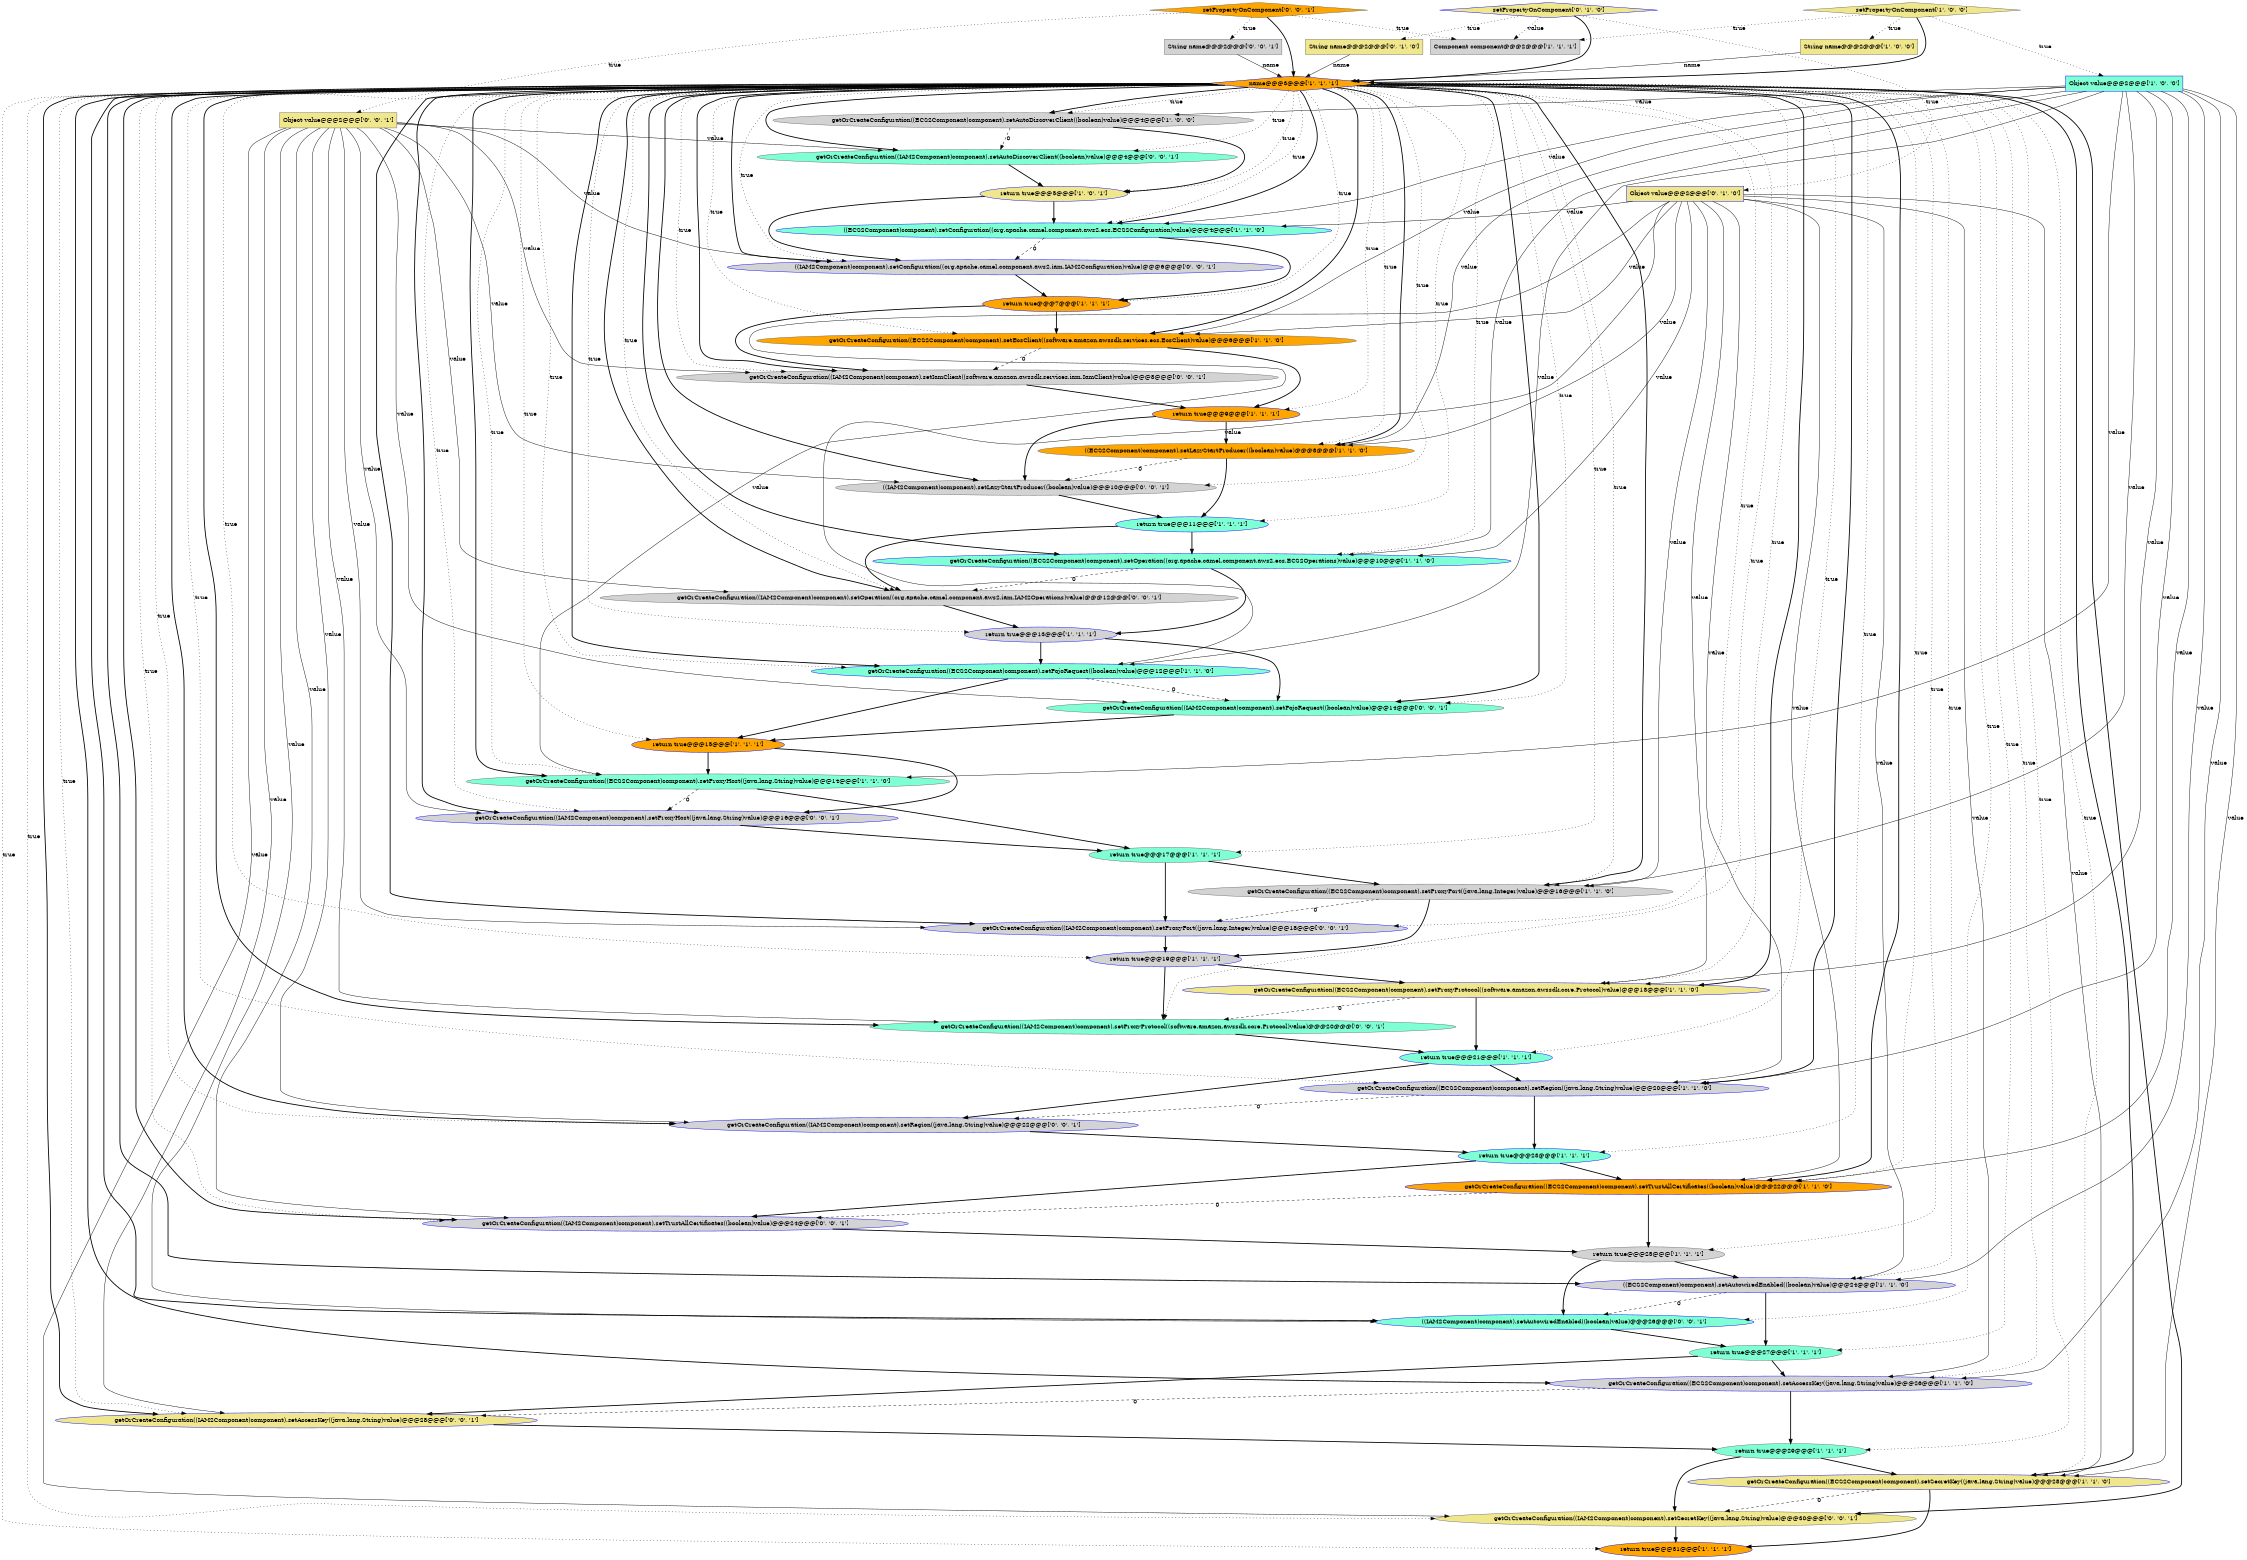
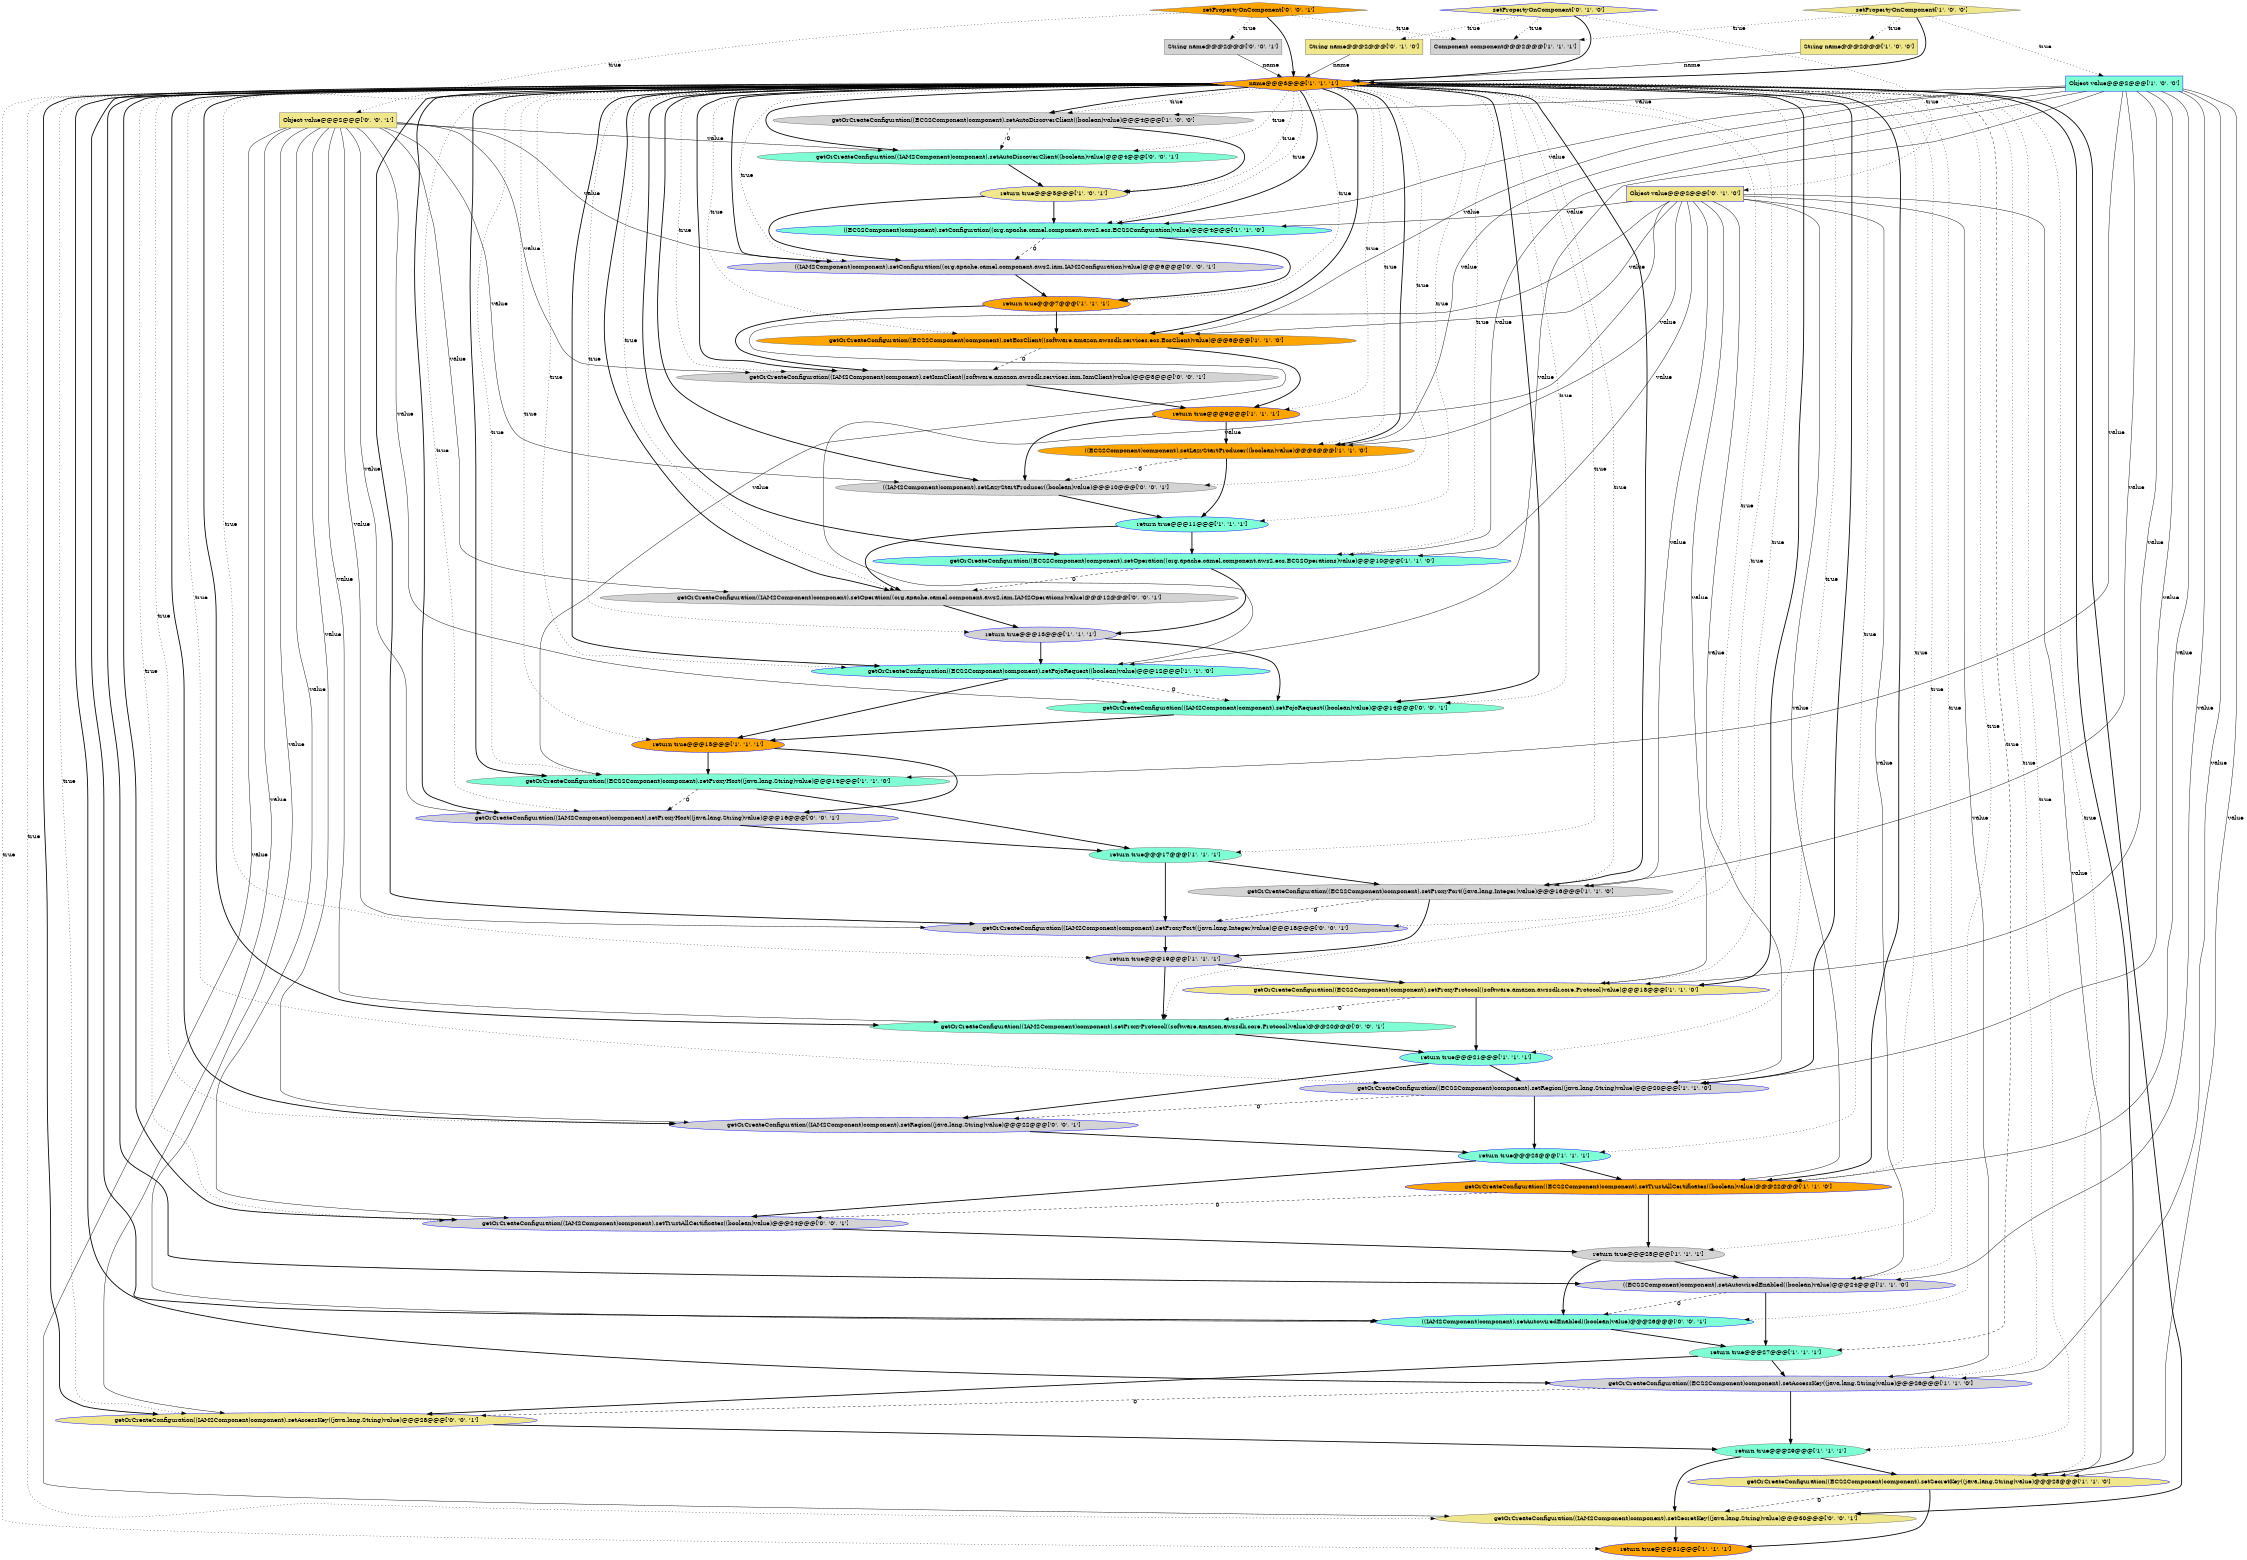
(1536, 28) -> (1536, 28)
(1996, 495) -> (1996, 495)
